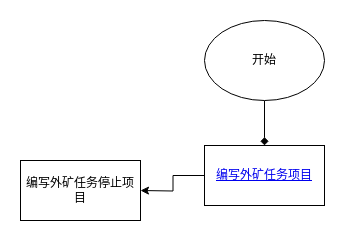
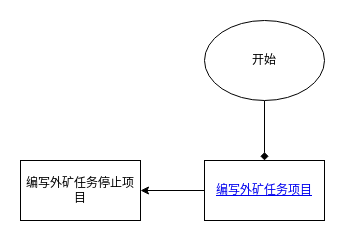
(265, 176) -> (265, 191)
